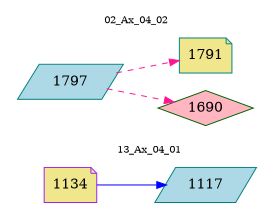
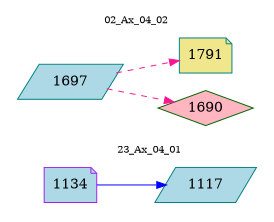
(70, 82) -> (70, 82)
(149, 150) -> (149, 150)
(70, 185) -> (70, 185)
